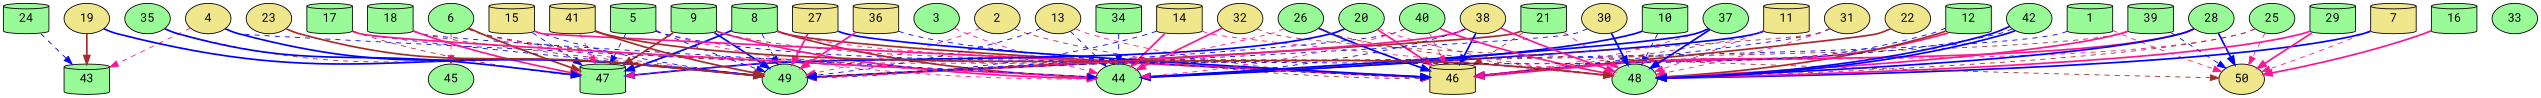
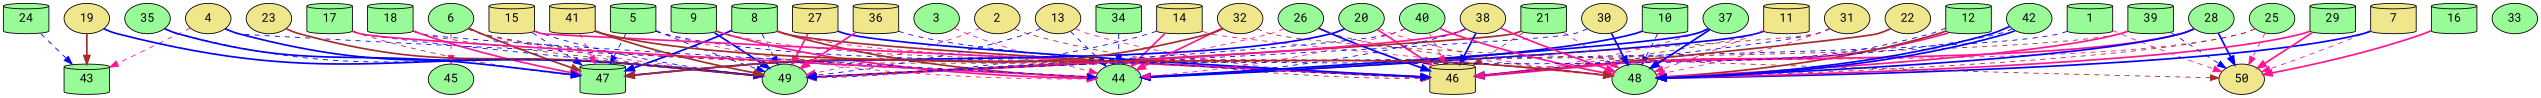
(652, 46) -> (930, 61)
(458, 61) -> (458, 61)
